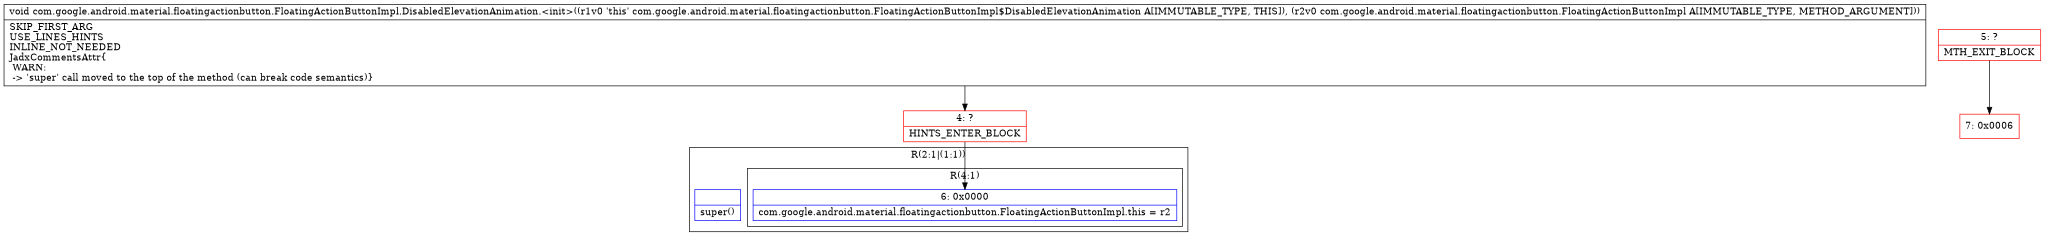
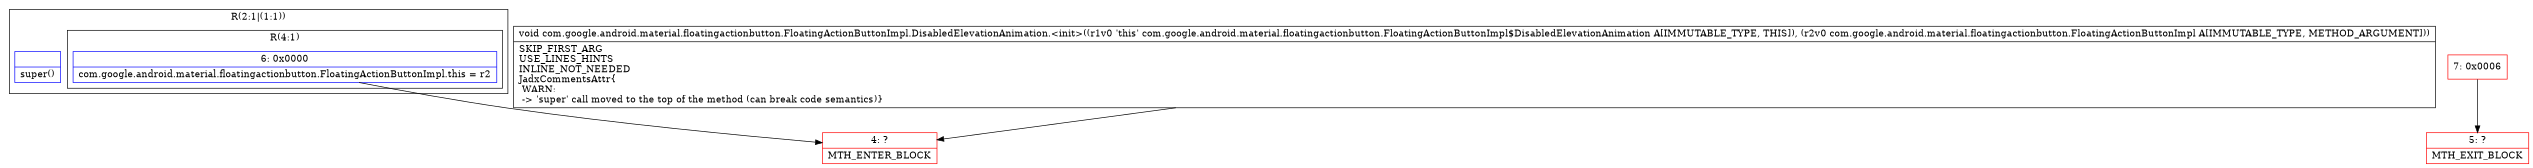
(1990, 84) -> (2478, 103)
(965, 134) -> (880, 156)
(965, 162) -> (586, 118)
